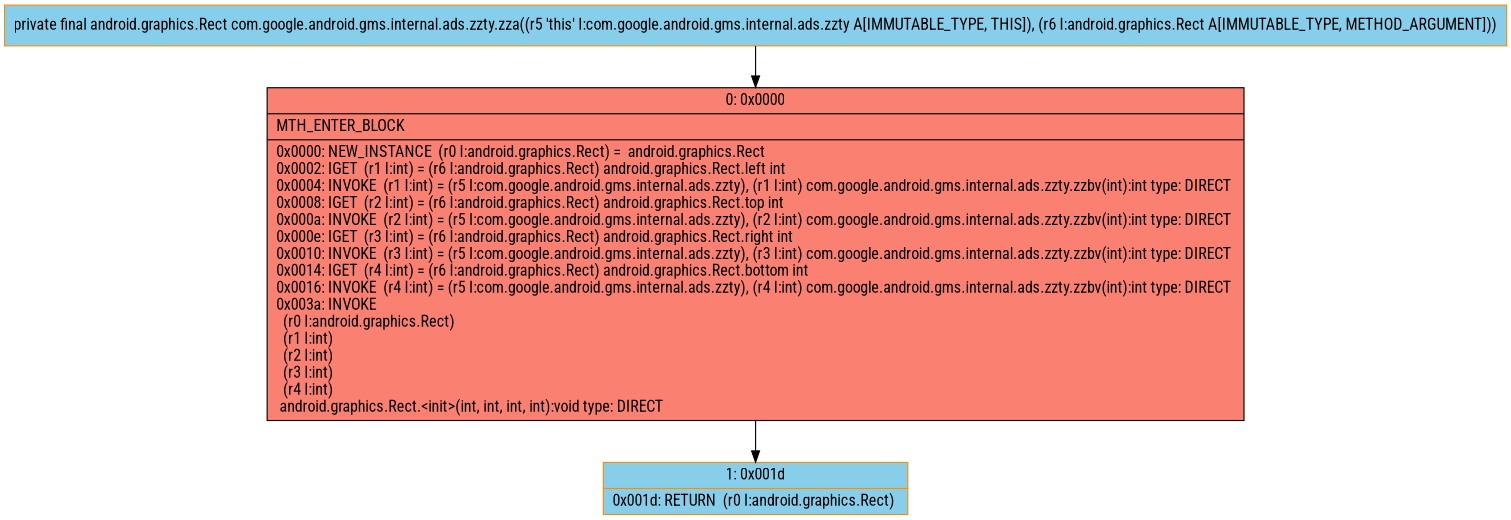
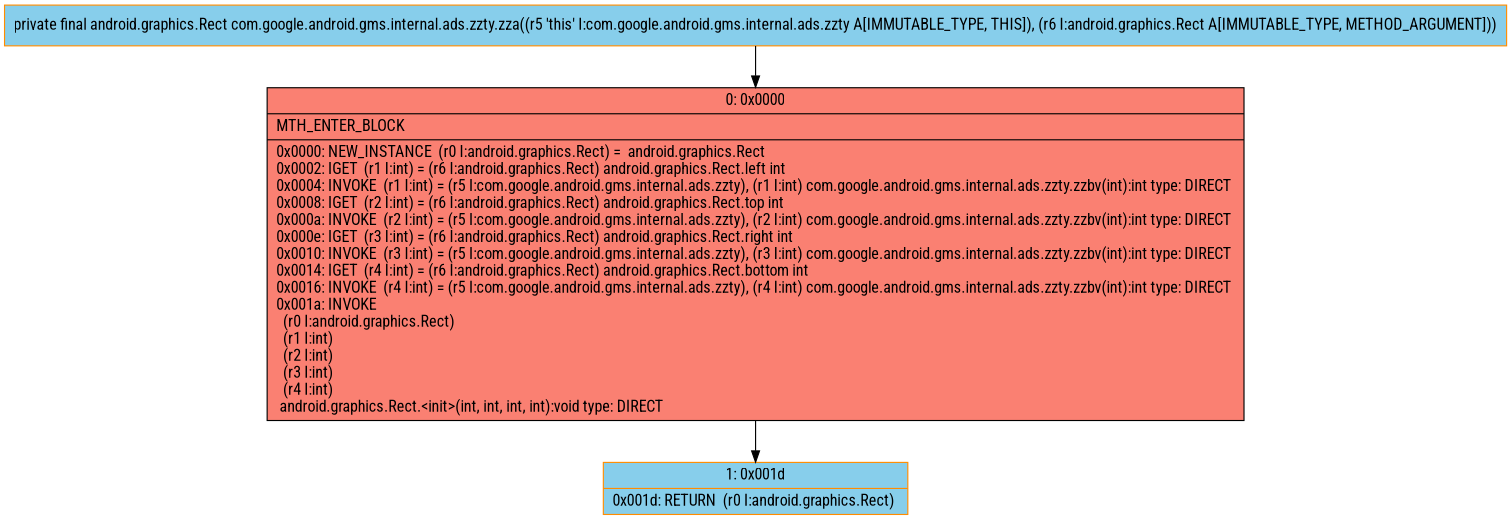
(330, 305) -> (330, 305)
